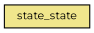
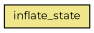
(47, 16) -> (47, 16)
